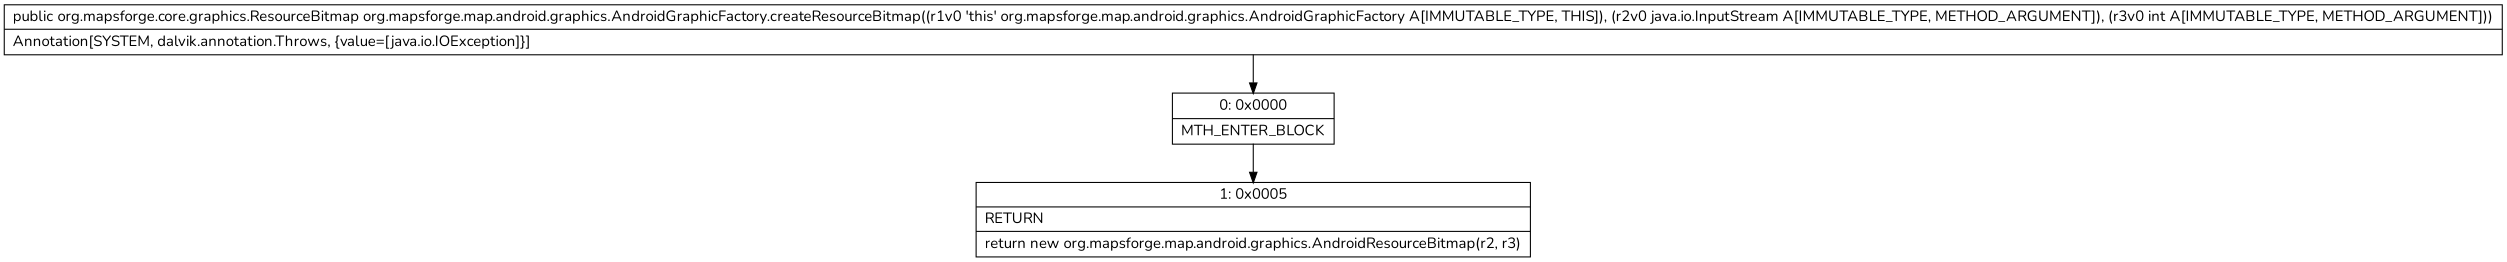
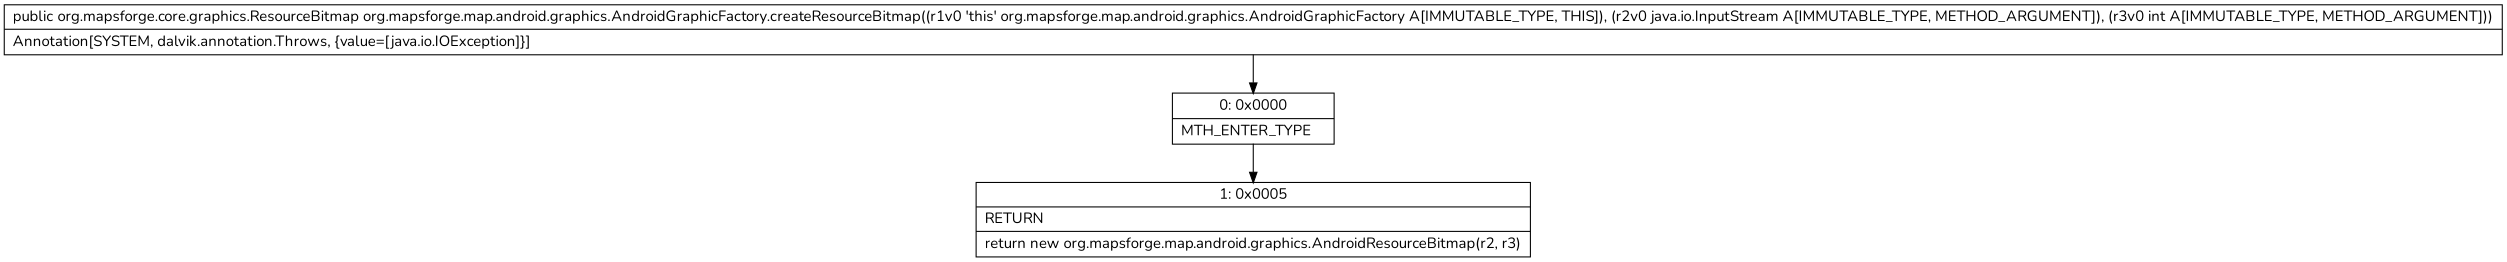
(1253, 131) -> (1246, 131)
